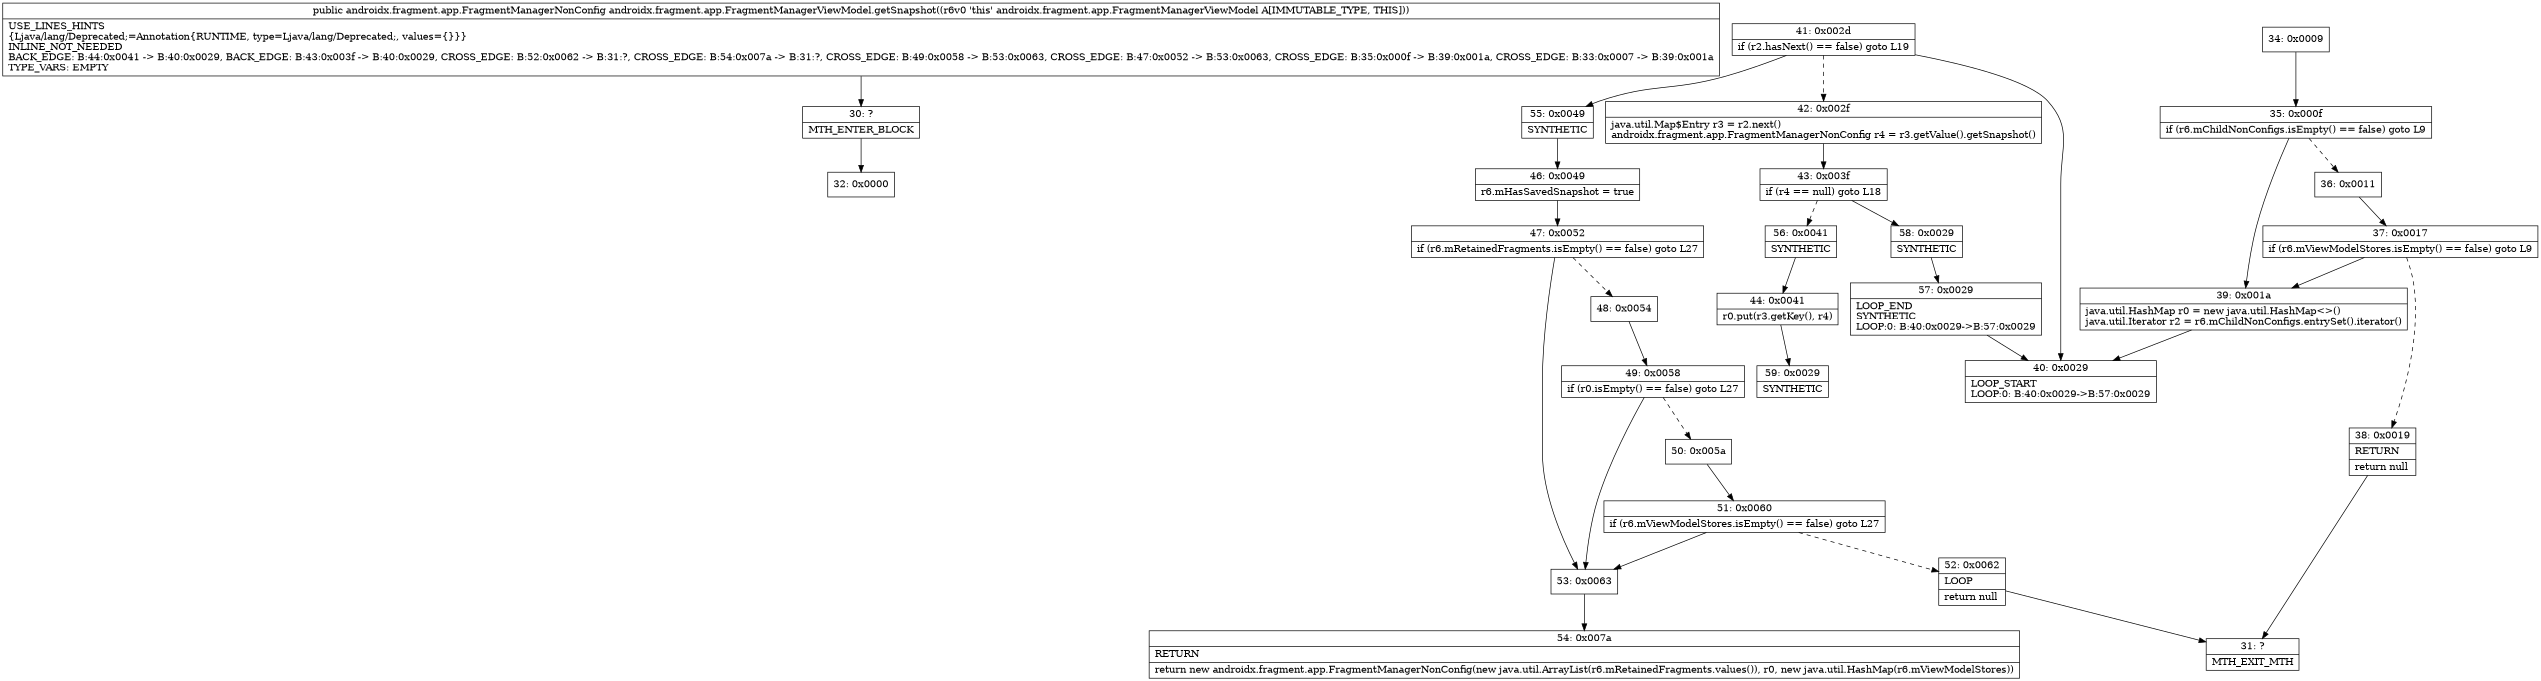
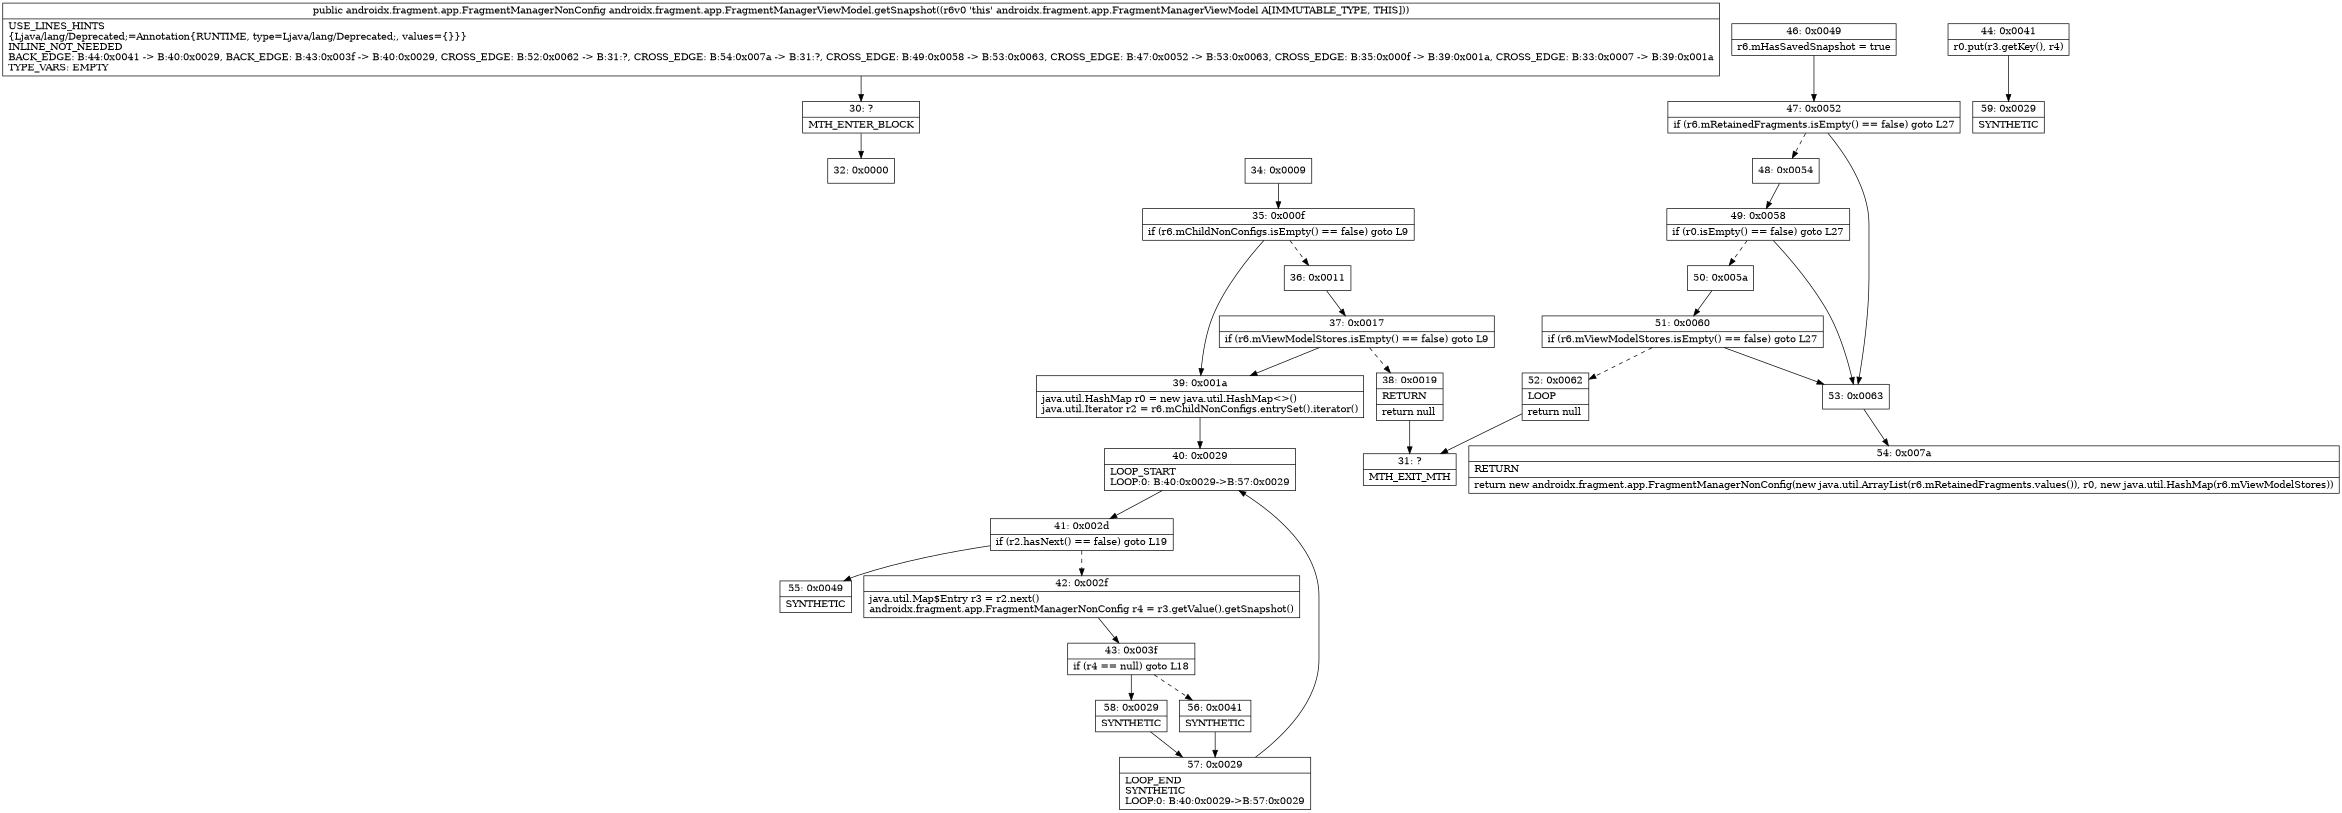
(1558, 150) -> none
(2063, 154) -> (1139, 503)
(1790, 272) -> (1215, 741)
